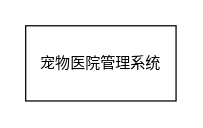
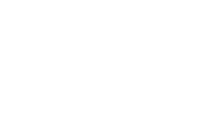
(101, 63) -> none
